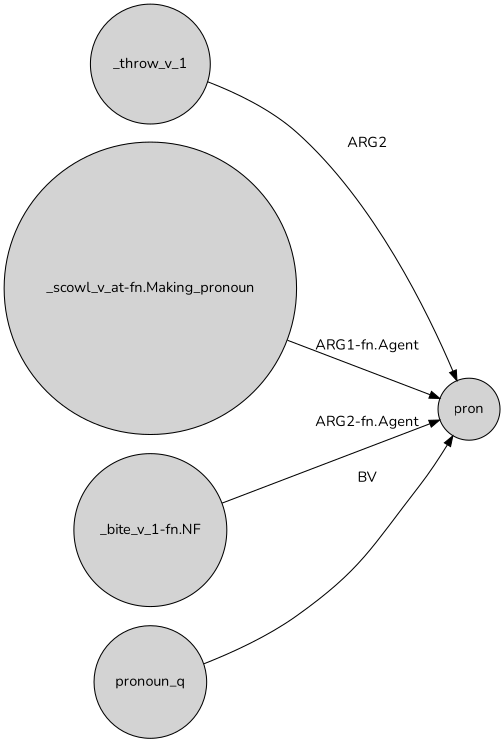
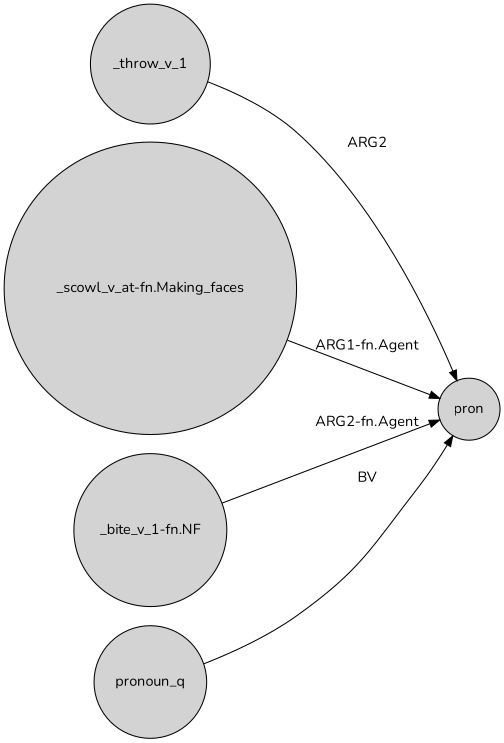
(150, 288) -> (150, 288)
